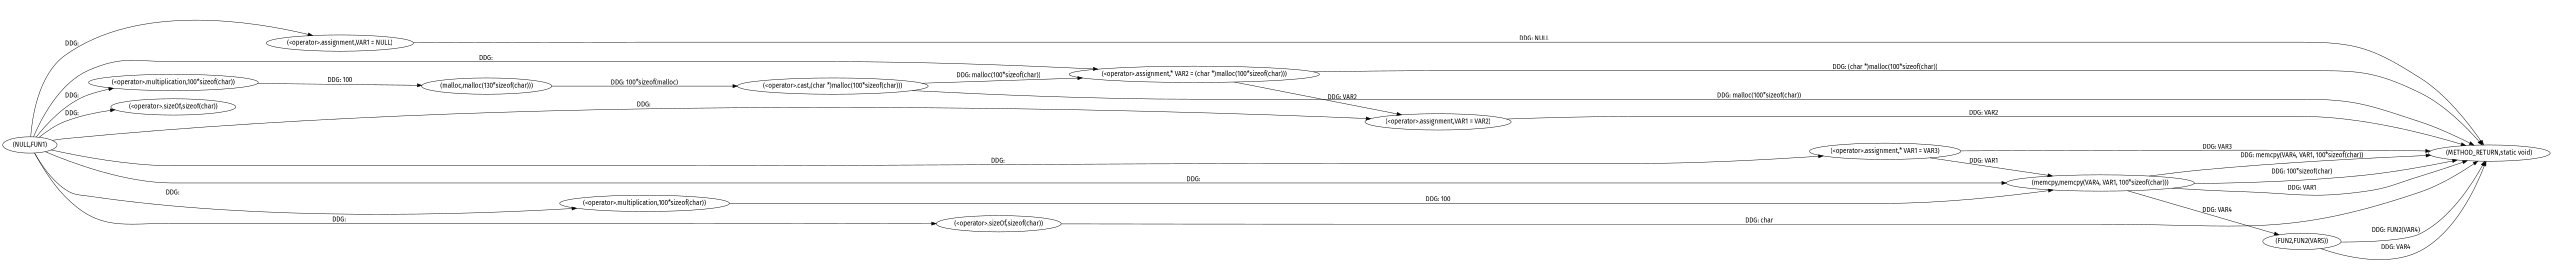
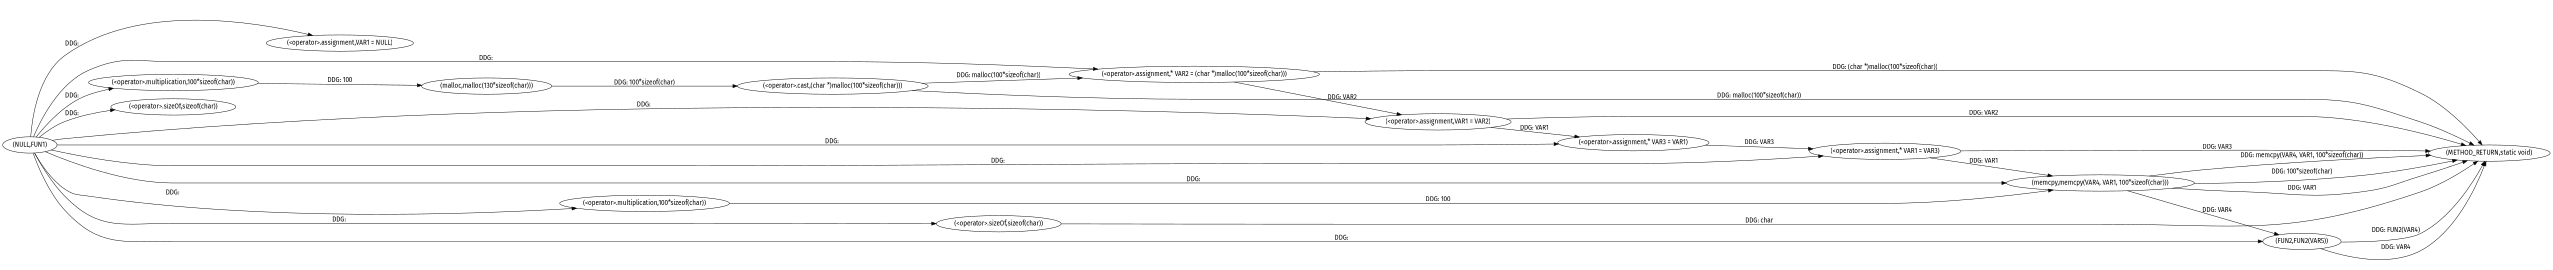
(1465, 42) -> none
(645, 83) -> (645, 83)
none -> (1633, 143)
none -> (1124, 241)
